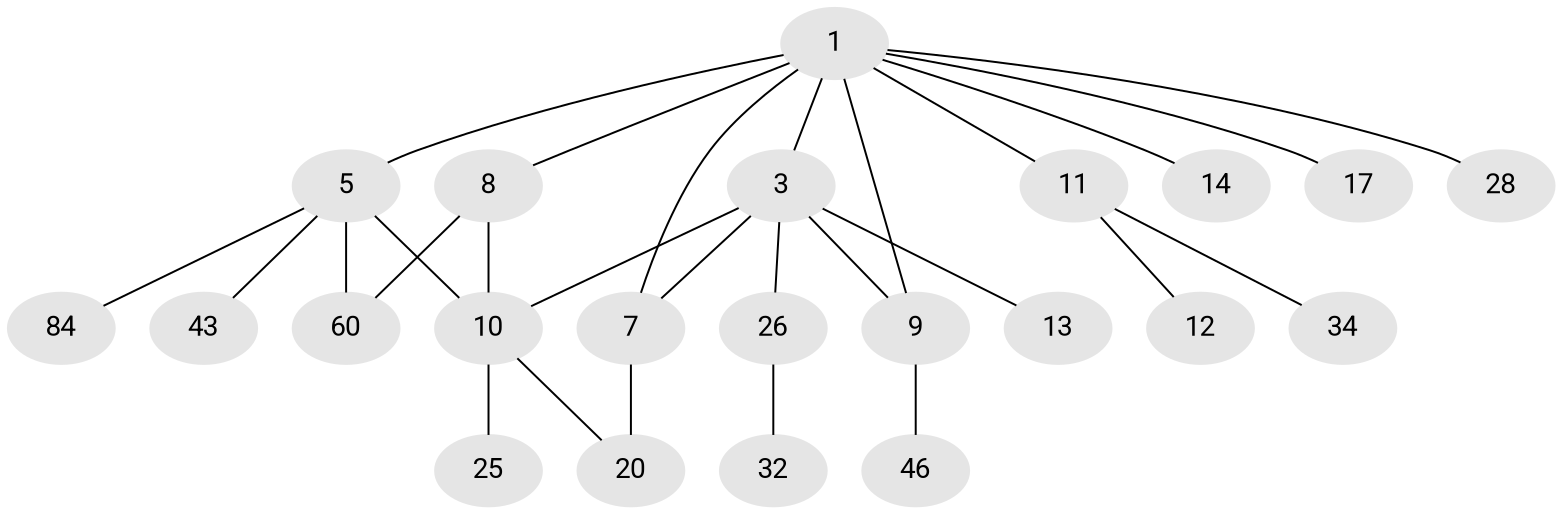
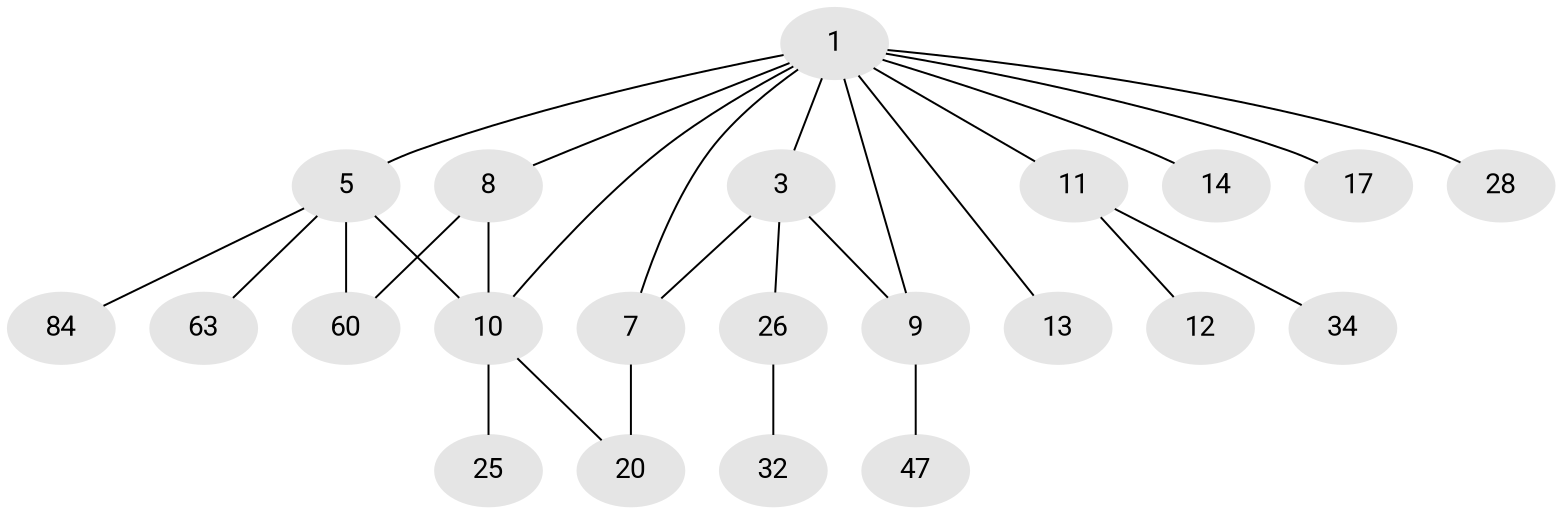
(635, 257) -> (641, 166)
(920, 257) -> (946, 186)
(204, 328) -> (204, 328)
(916, 471) -> (916, 471)
